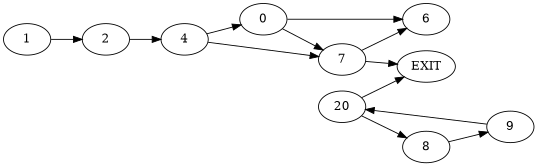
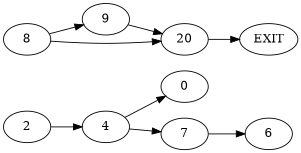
(341, 19) -> none
(299, 37) -> none
(27, 39) -> none
(377, 62) -> none
(380, 125) -> (101, 43)
